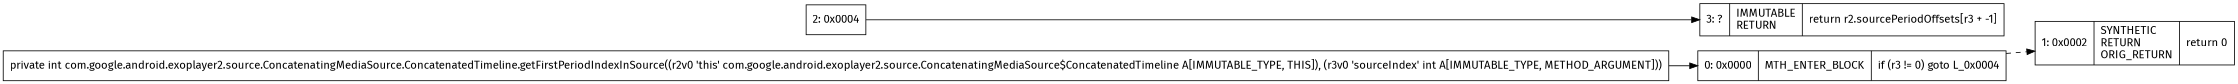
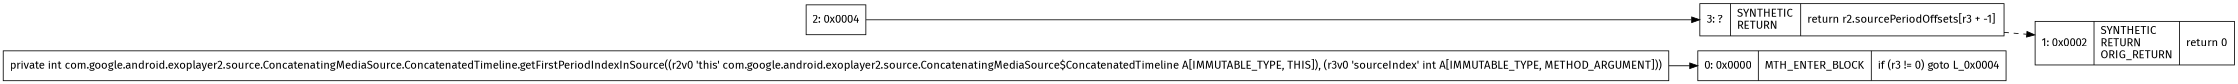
(1766, 13) -> (1765, 13)
(2016, 53) -> (2015, 33)
